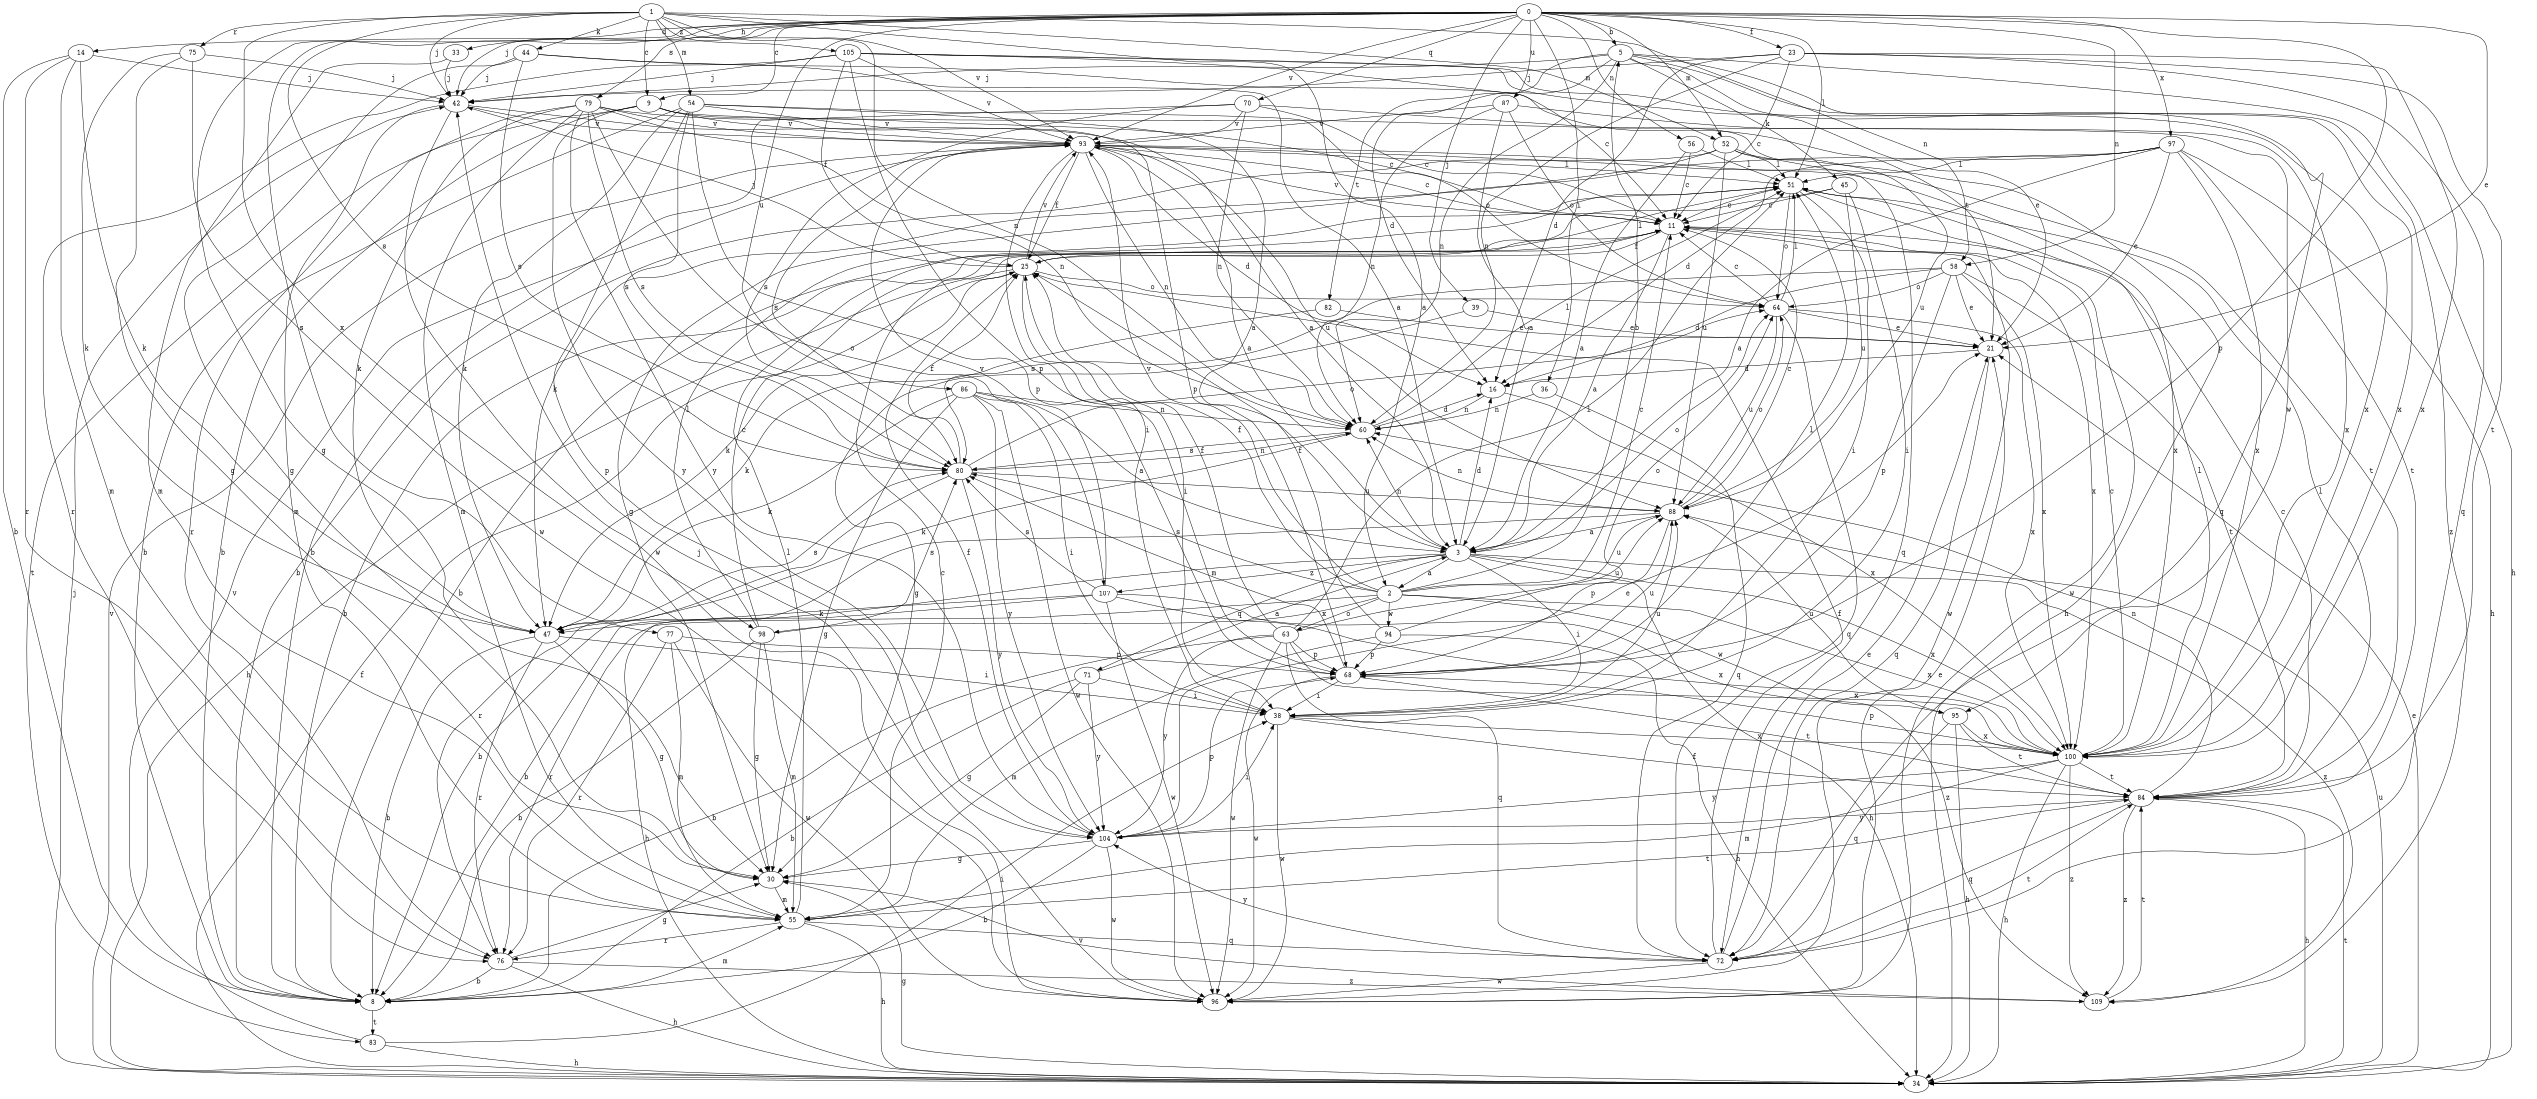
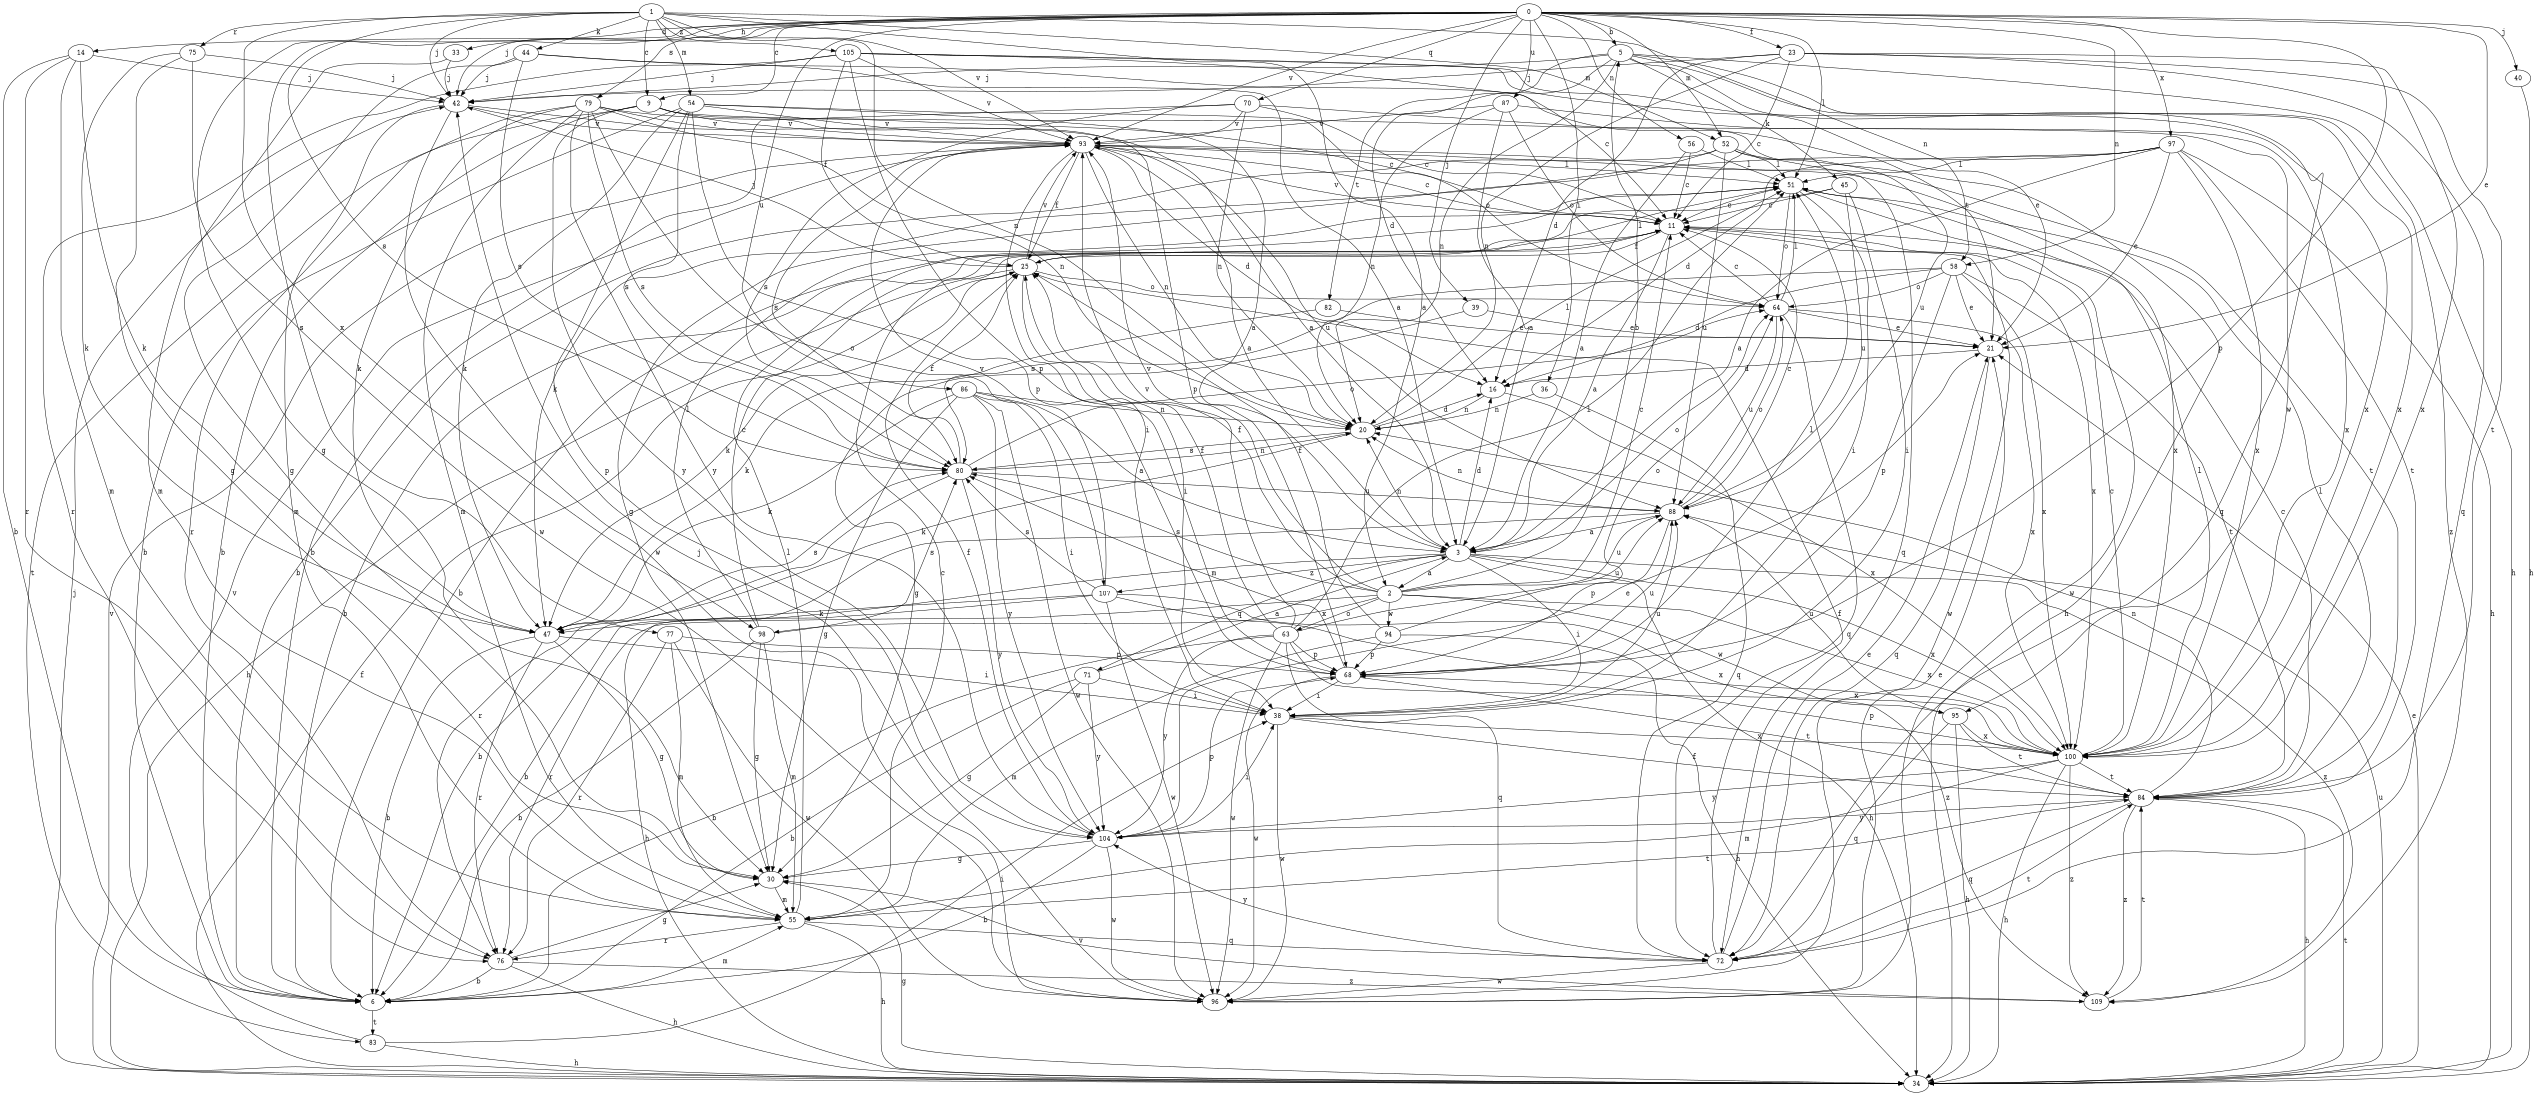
none -> (2518, 78)
none -> (1144, 397)
(1363, 430) -> (1363, 430)
(373, 1002) -> (373, 1002)
